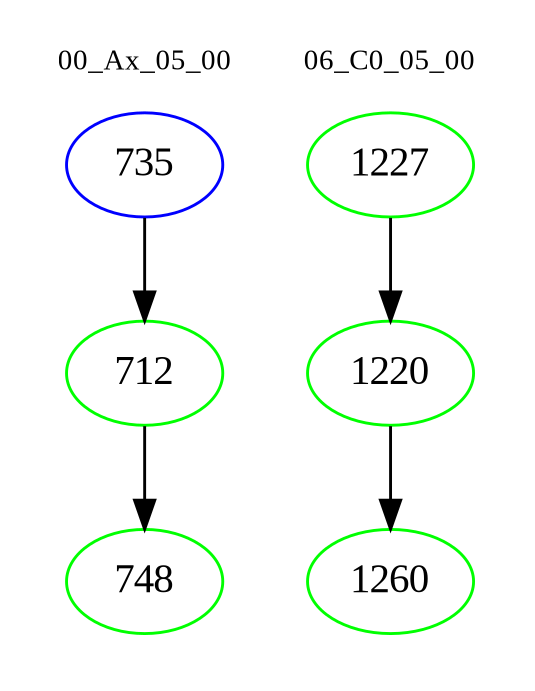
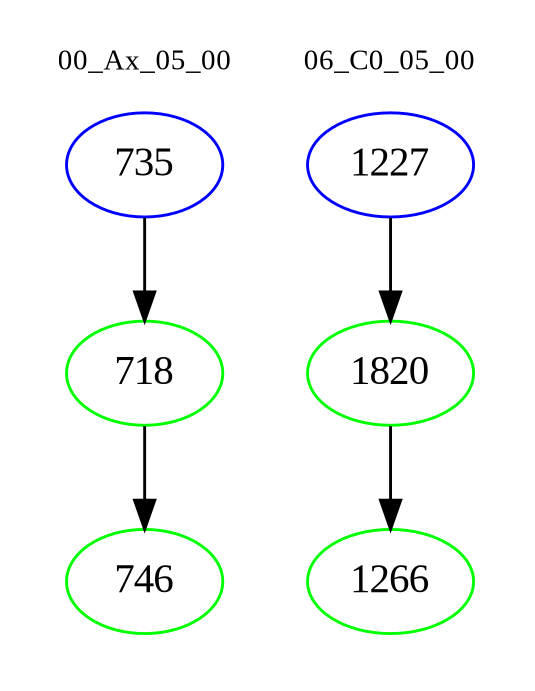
(391, 165) -> (391, 165)
(145, 373) -> (145, 373)
(391, 373) -> (391, 373)
(145, 582) -> (145, 582)
(391, 582) -> (391, 582)
